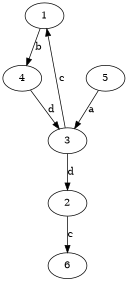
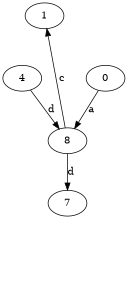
(35, 44) -> none
(106, 78) -> (106, 78)
(67, 141) -> (67, 141)
(67, 203) -> (67, 203)
(67, 266) -> none
